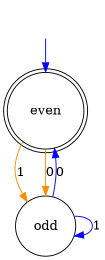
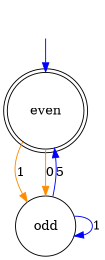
(60, 173) -> (60, 173)
